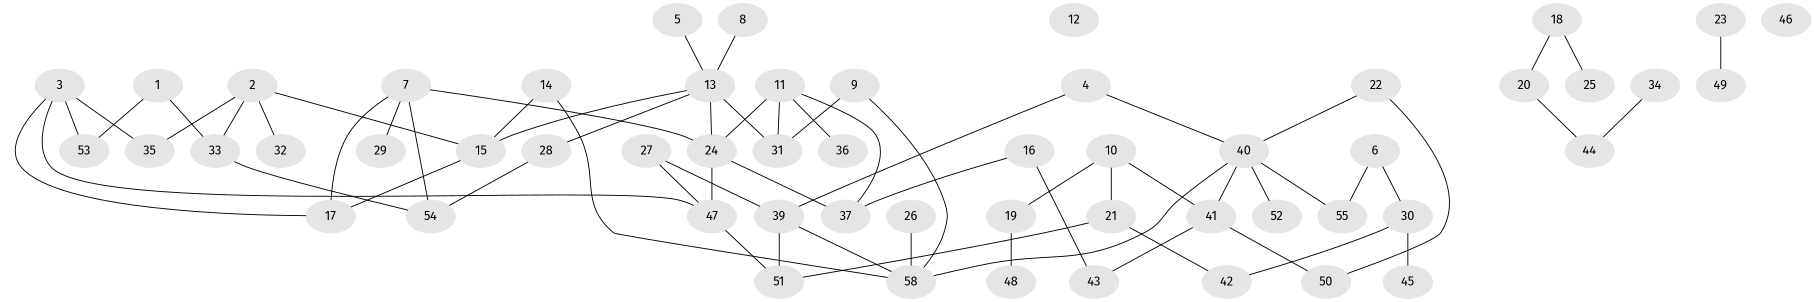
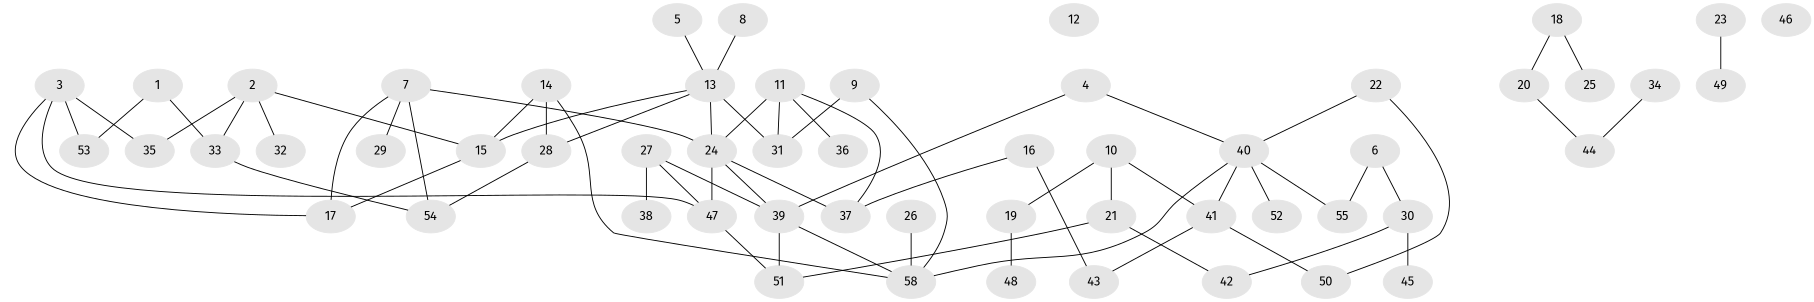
none -> (546, 118)
none -> (746, 184)
none -> (646, 217)
